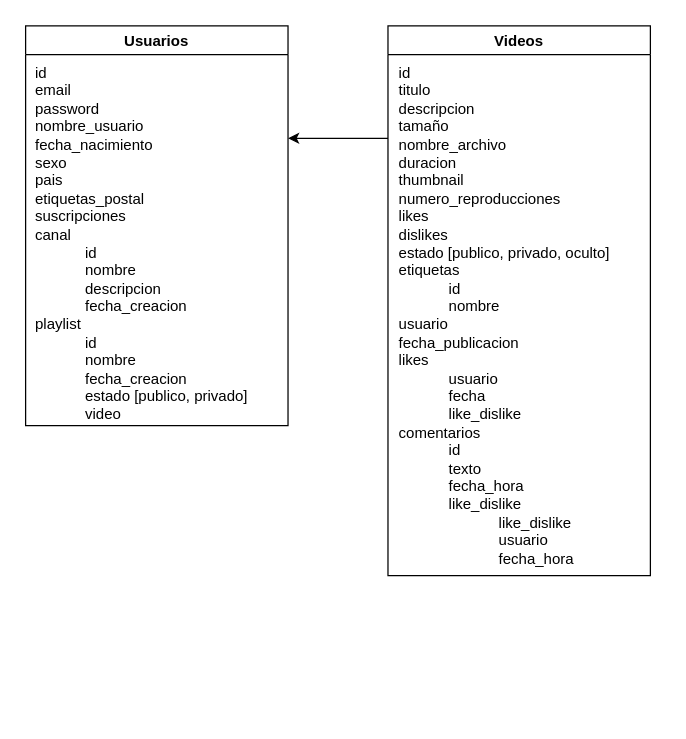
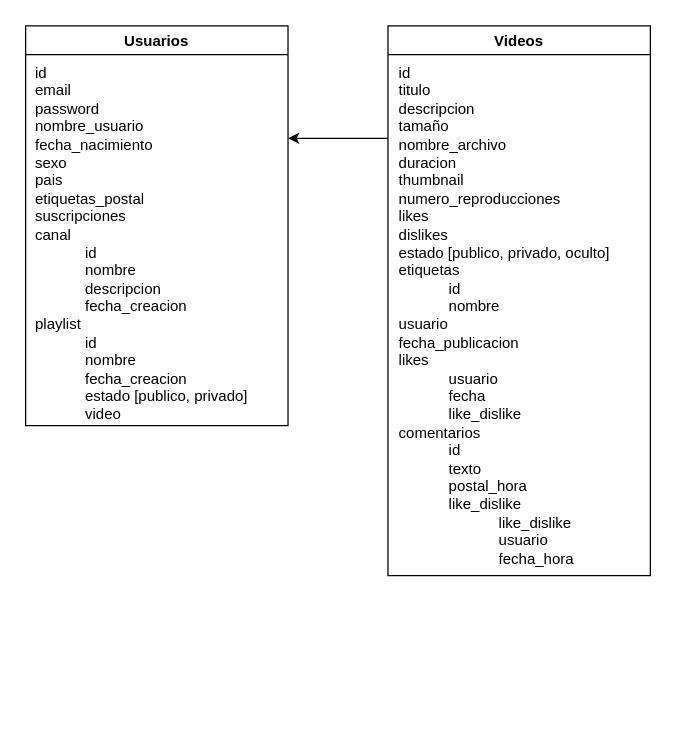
(529, 271) -> (529, 271)
